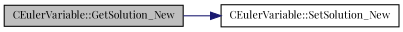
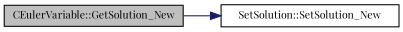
(310, 16) -> (310, 16)
